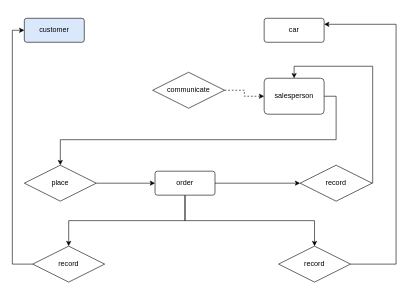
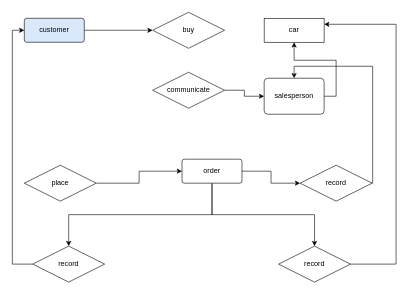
none -> (147, 30)
none -> (189, 30)
(294, 30) -> (294, 30)
(245, 90) -> (245, 90)
(336, 140) -> (336, 60)
(185, 183) -> (212, 171)
